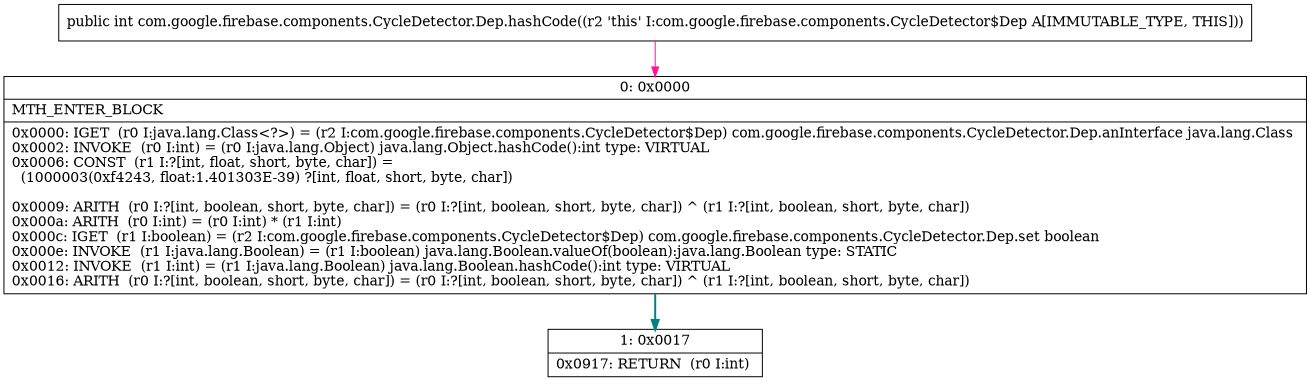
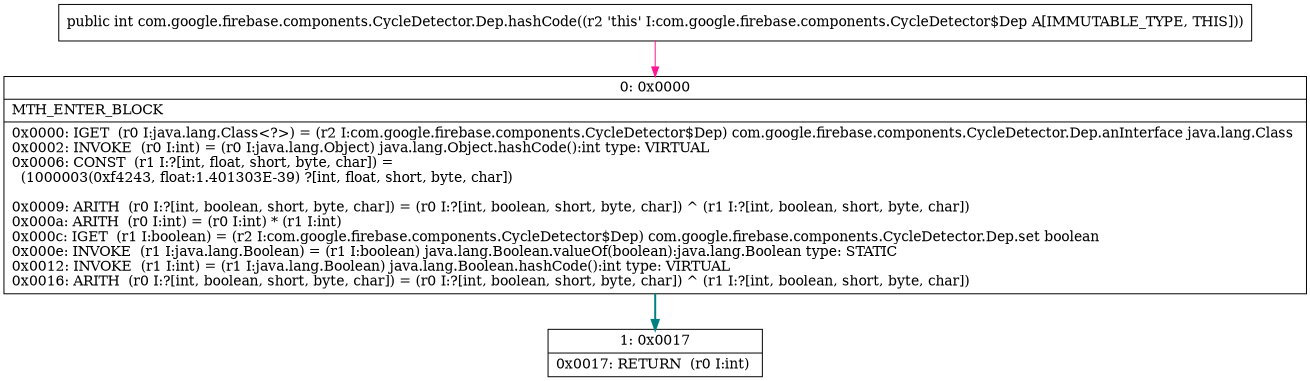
(655, 364) -> (655, 364)
